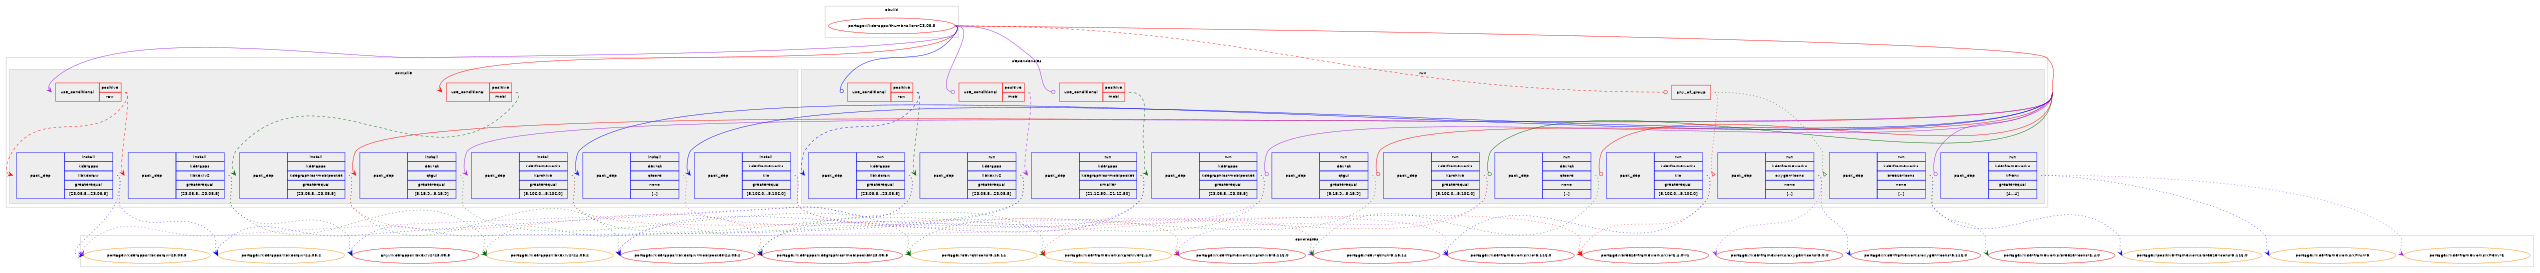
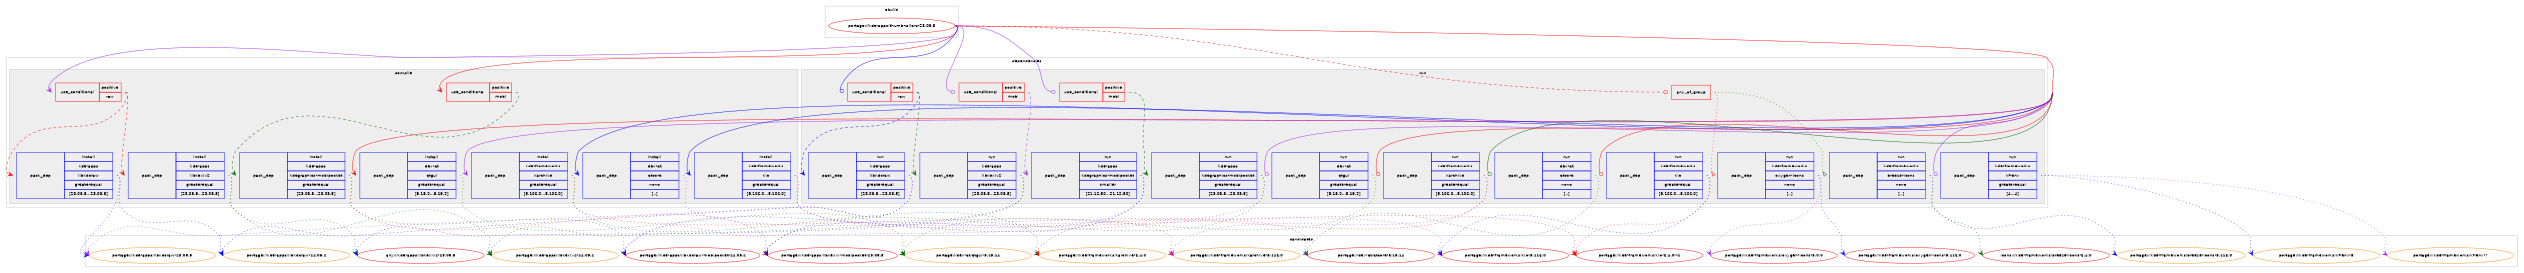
(833, 255) -> (833, 255)
(974, 255) -> (968, 255)
(1242, 255) -> (1237, 255)
(1377, 255) -> (1371, 255)
(1645, 255) -> (1640, 255)
(2052, 255) -> (2046, 255)
(2192, 255) -> (2181, 255)
(2333, 255) -> (2316, 255)
(2467, 255) -> (2451, 255)
